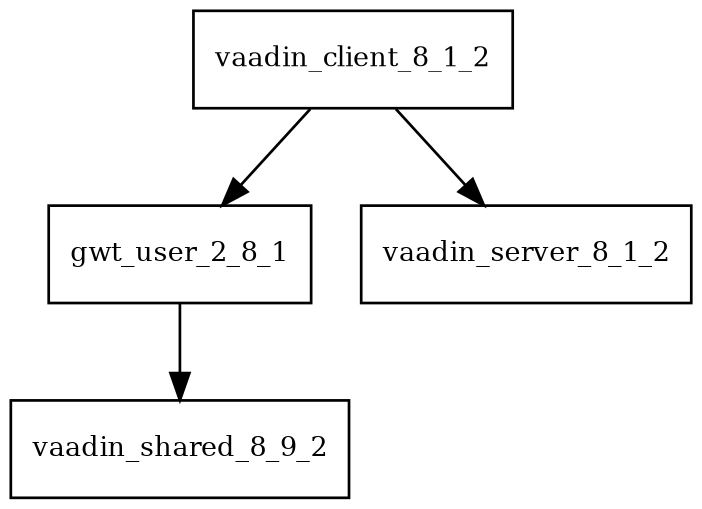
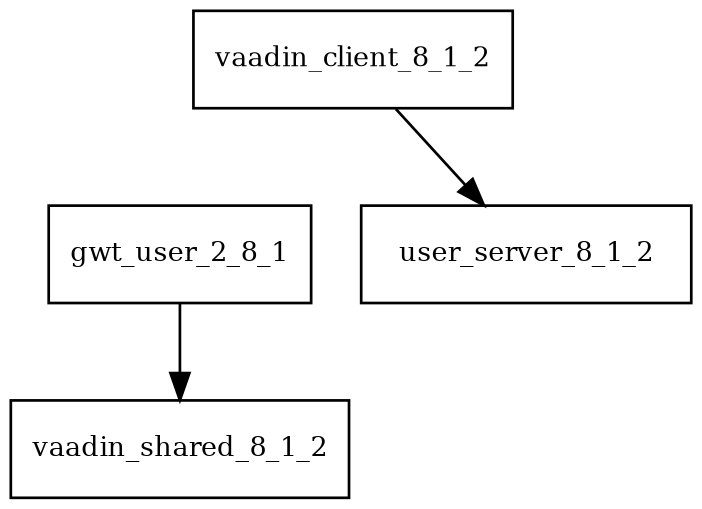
(276, 147) -> none
(526, 254) -> (526, 254)
(180, 449) -> (180, 449)
